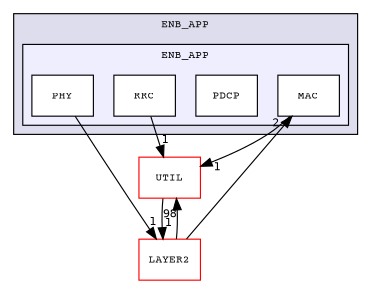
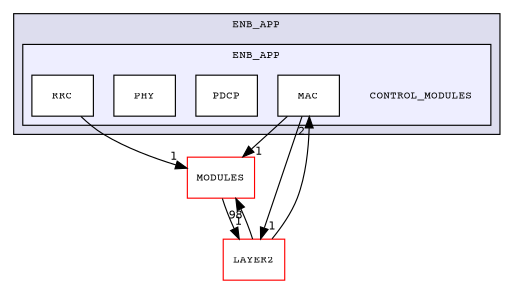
none -> (421, 96)
(112, 173) -> (283, 172)
(170, 178) -> (221, 178)
